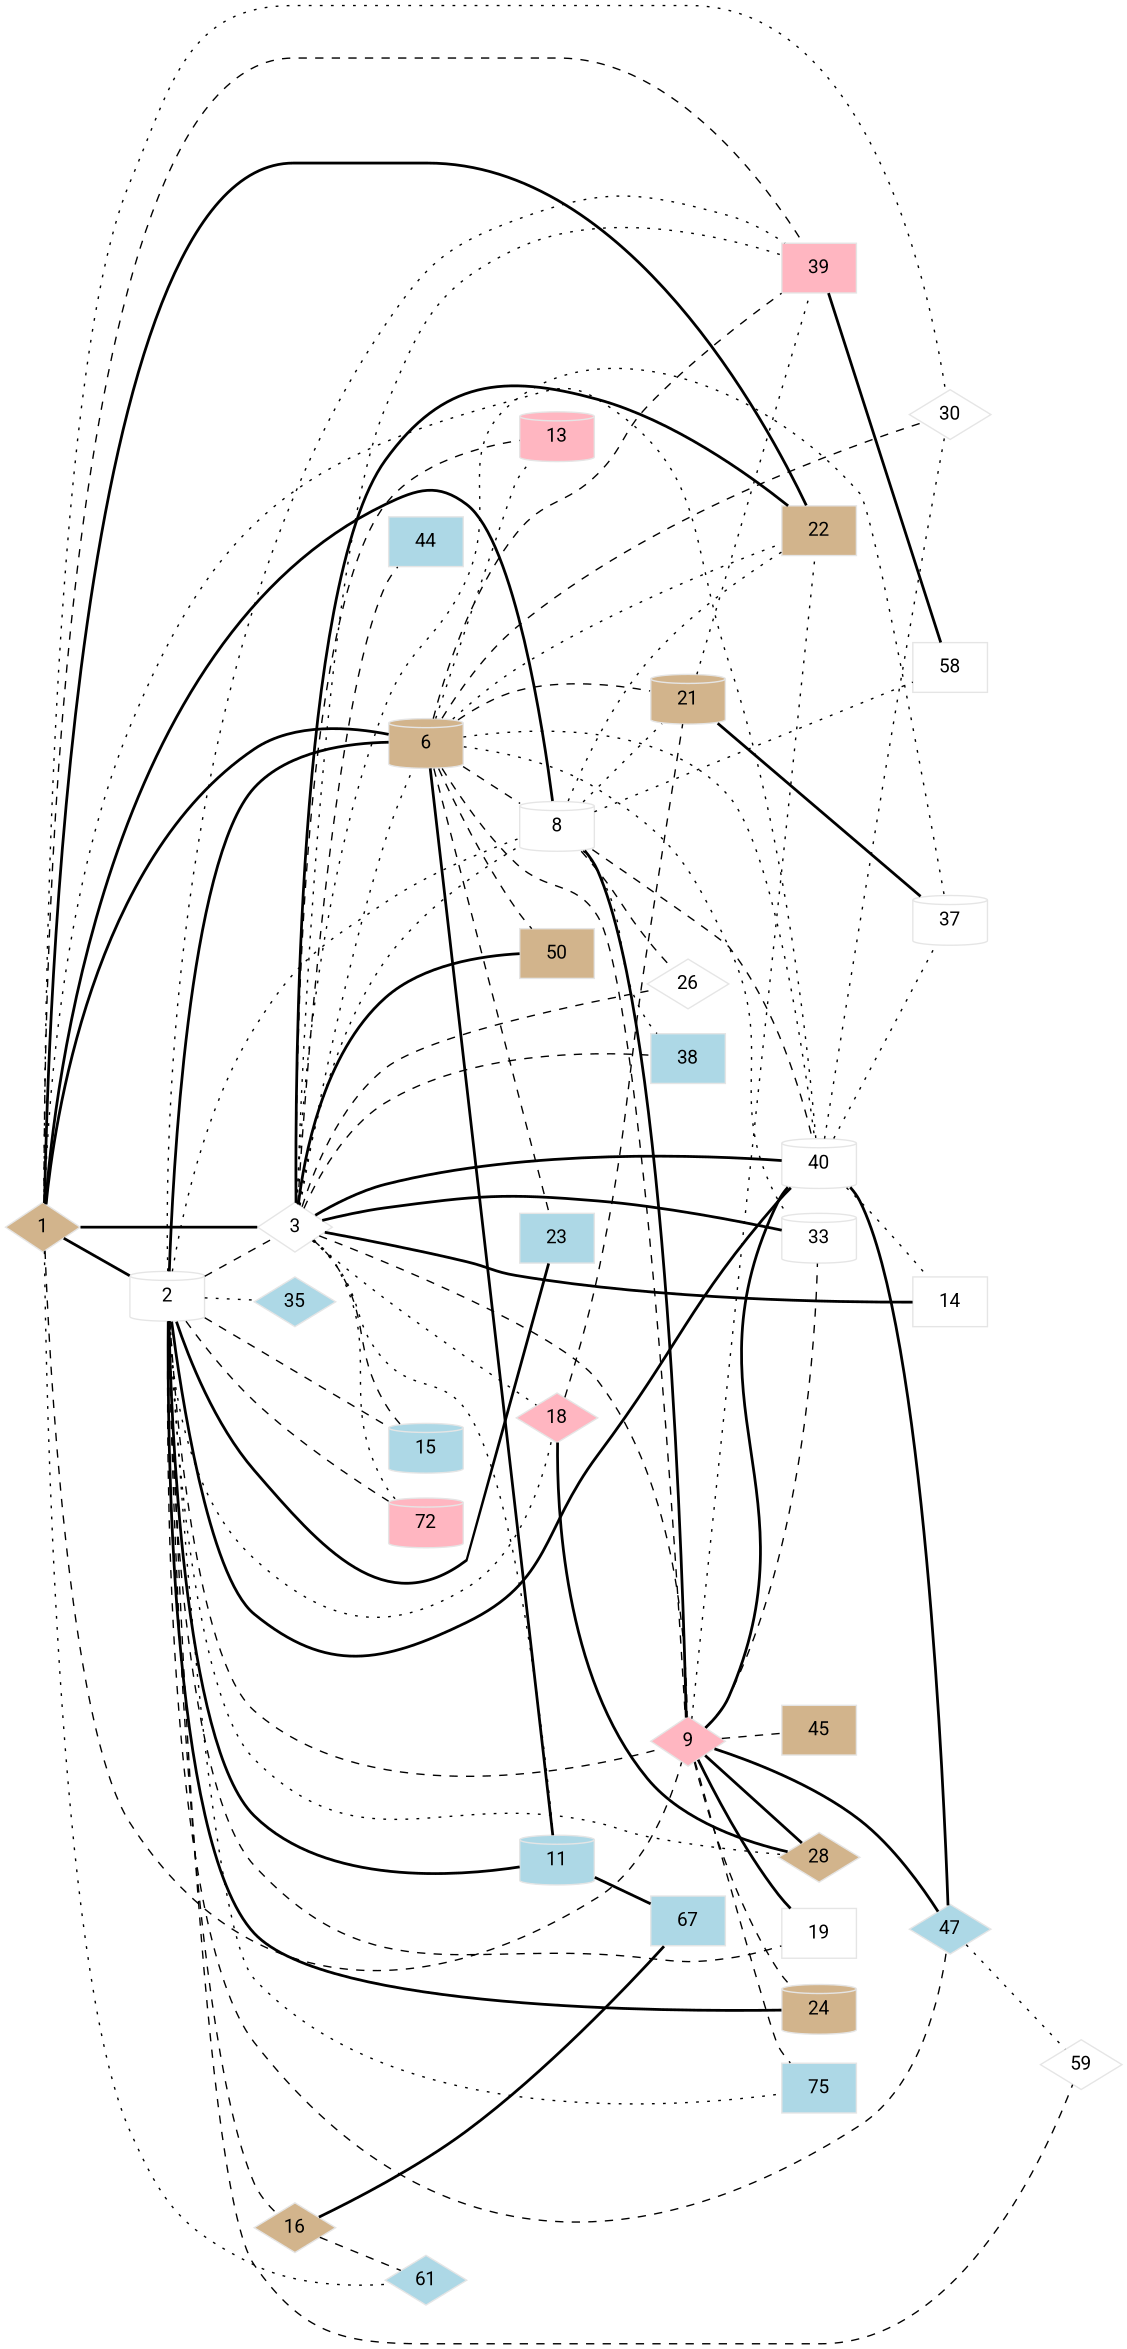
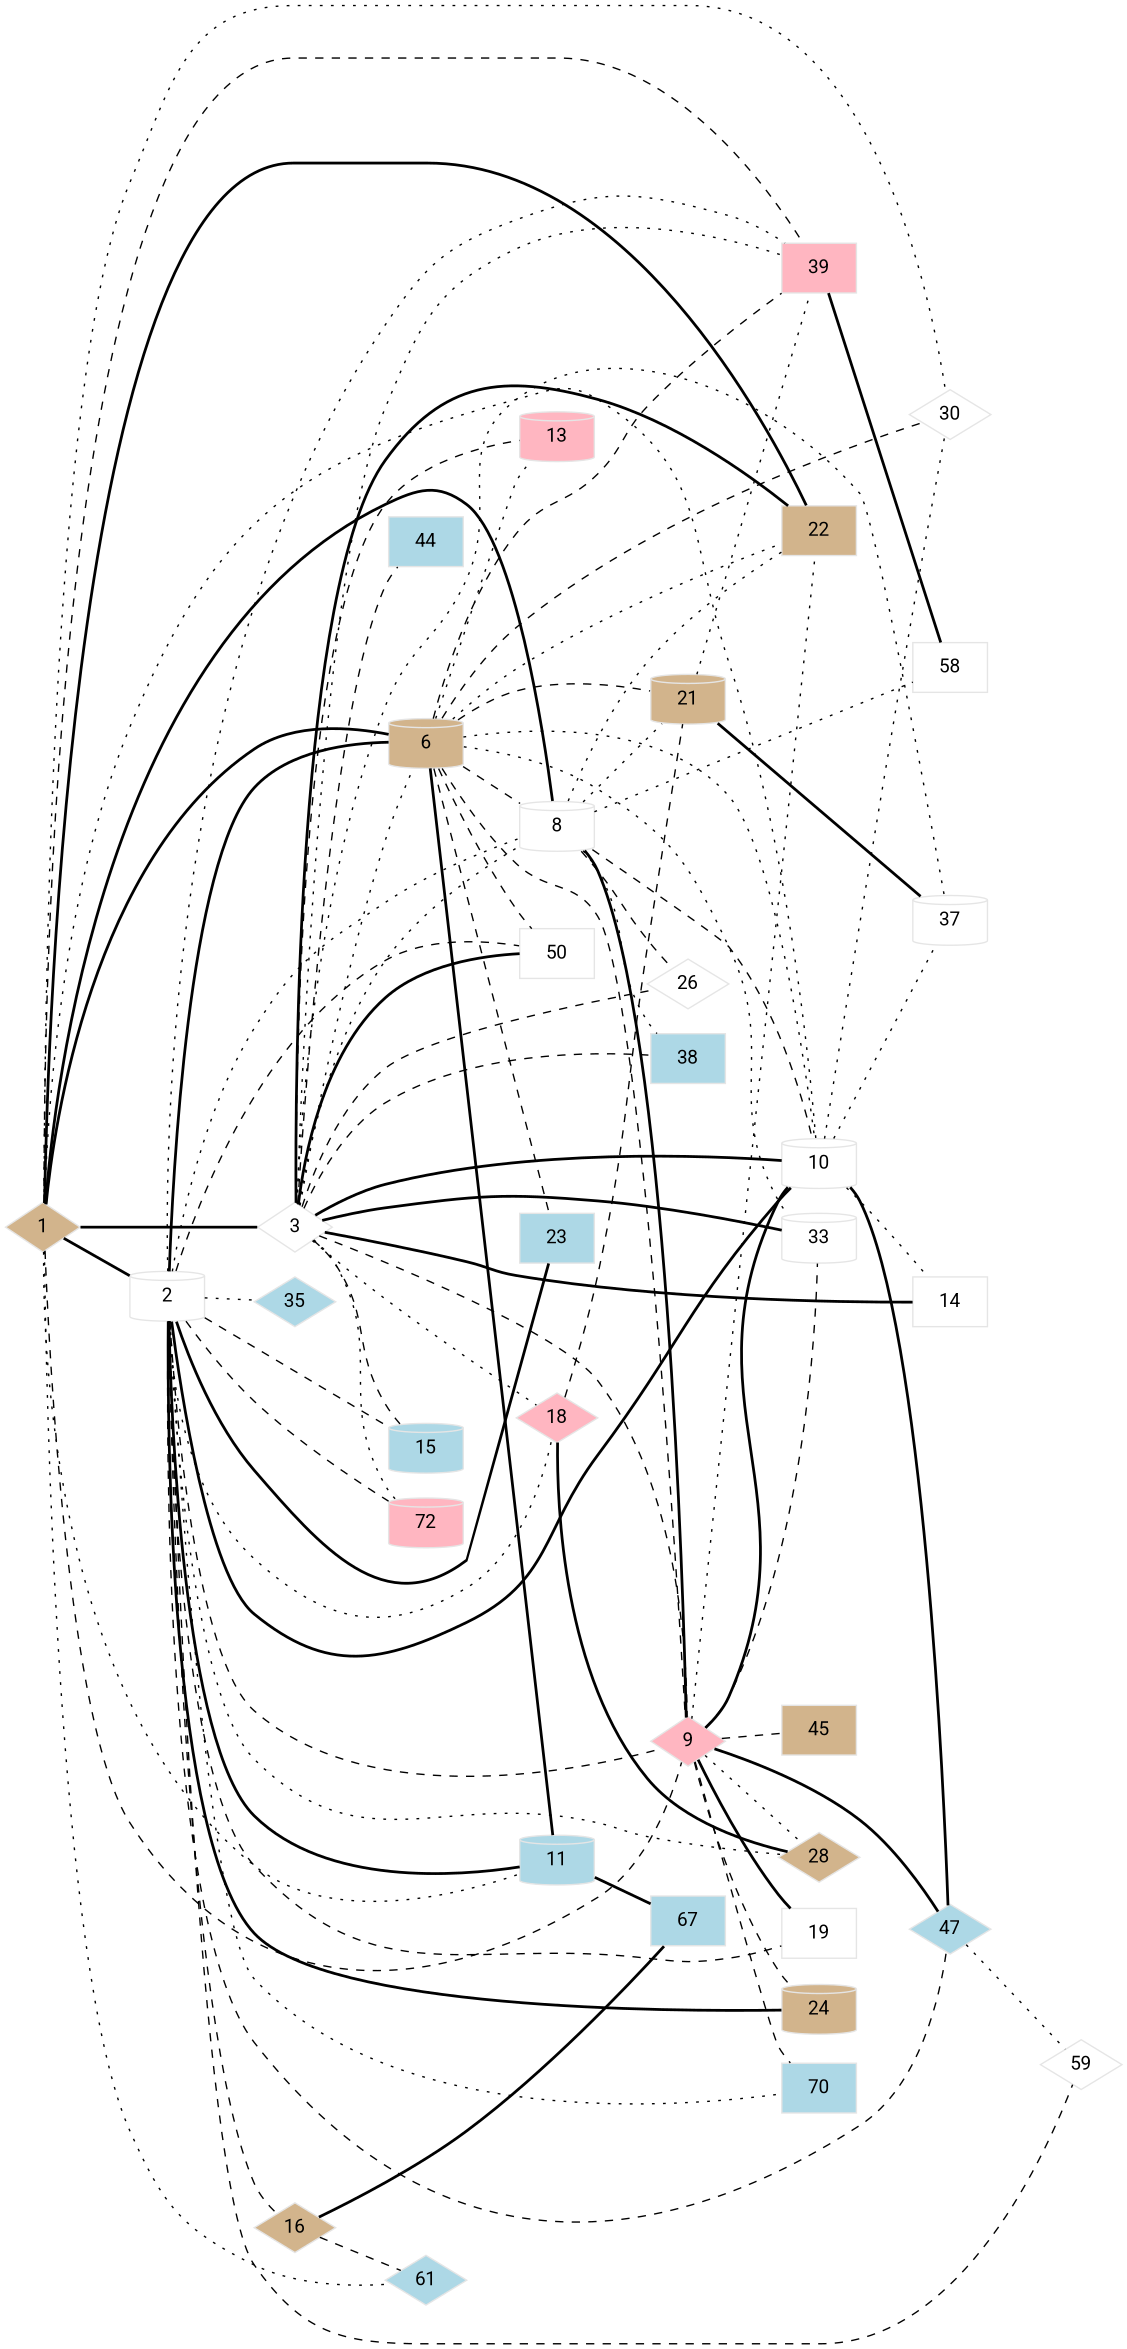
(557, 954) -> (557, 954)
(819, 1164) -> (819, 1164)
(239, 1257) -> (286, 1052)
(501, 1502) -> (135, 1711)
(754, 1799) -> (754, 1799)
(819, 2088) -> (819, 2088)
